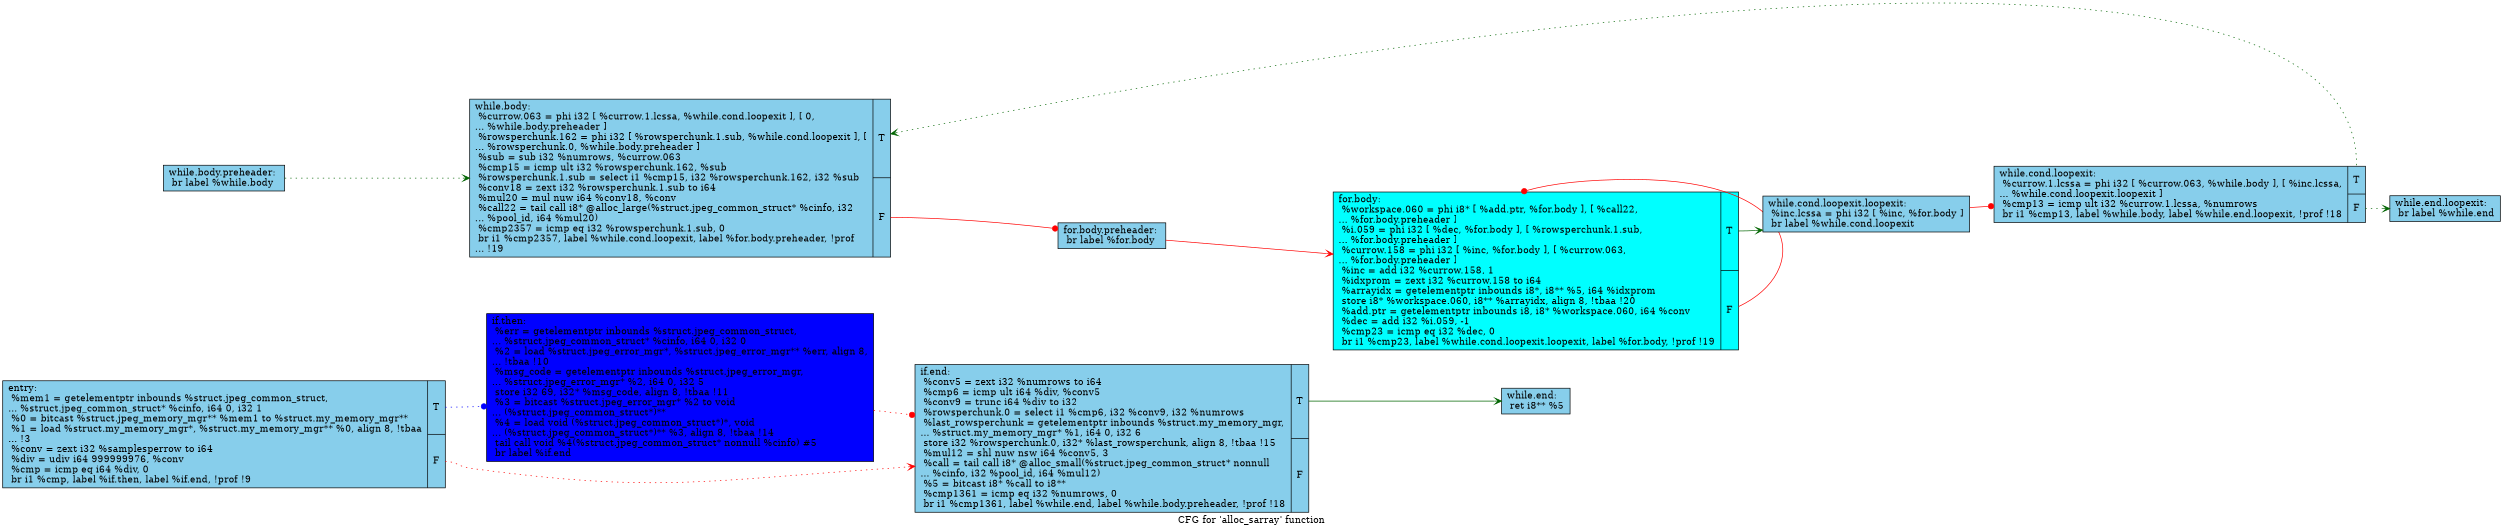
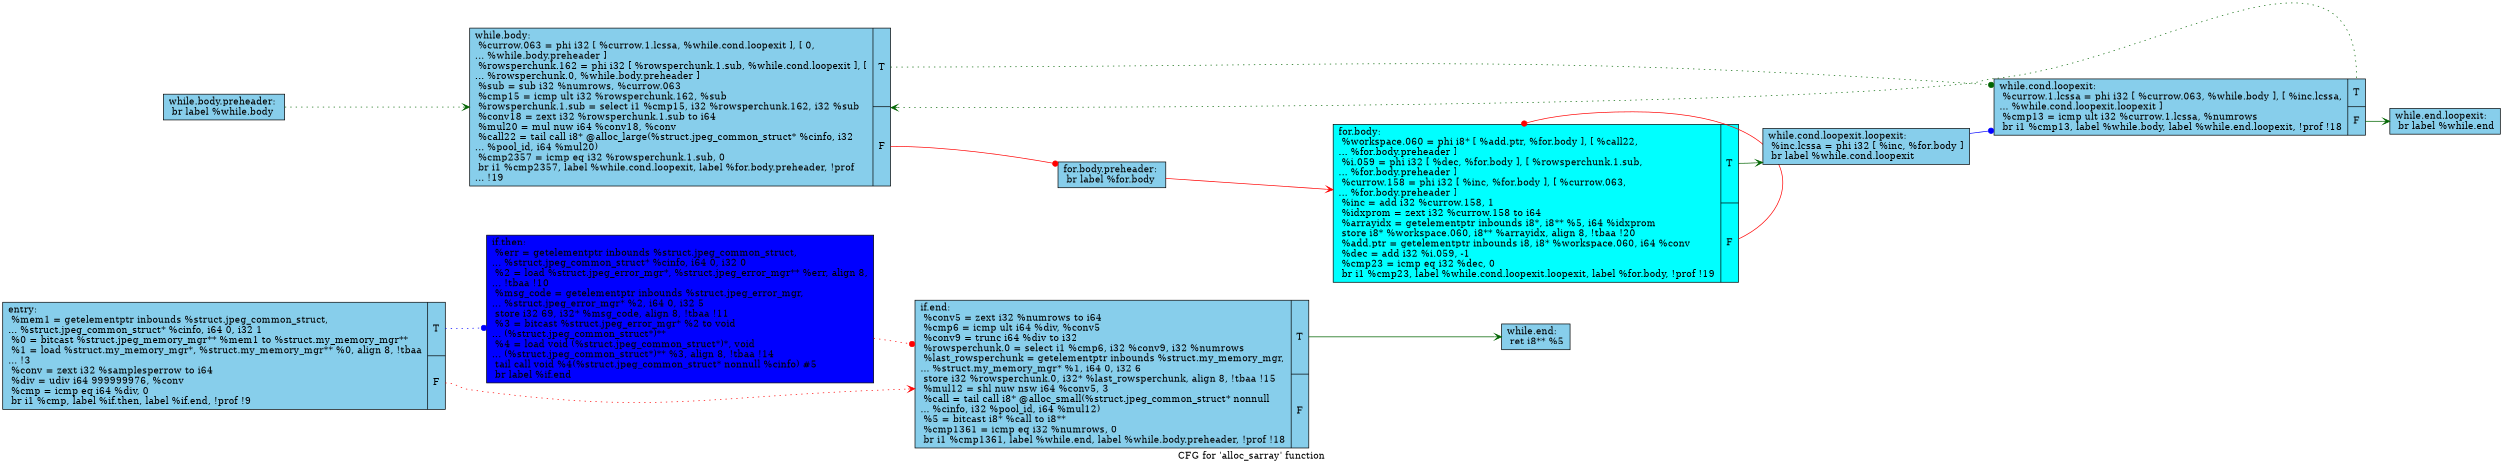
none -> (1440, 64)
(1979, 207) -> (1979, 132)
(2374, 209) -> (2374, 121)
